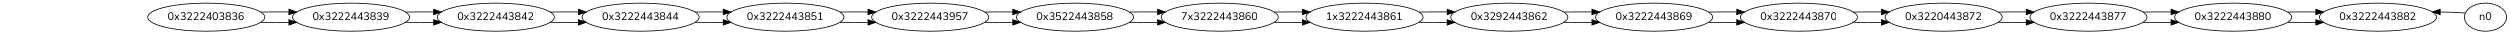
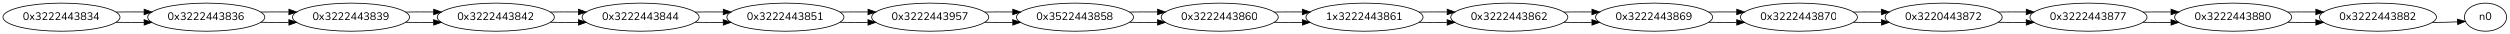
(2453, 12) -> (2445, 22)
none -> (61, 17)
(206, 17) -> (206, 17)
(1220, 17) -> (1220, 17)
(1509, 17) -> (1509, 17)
